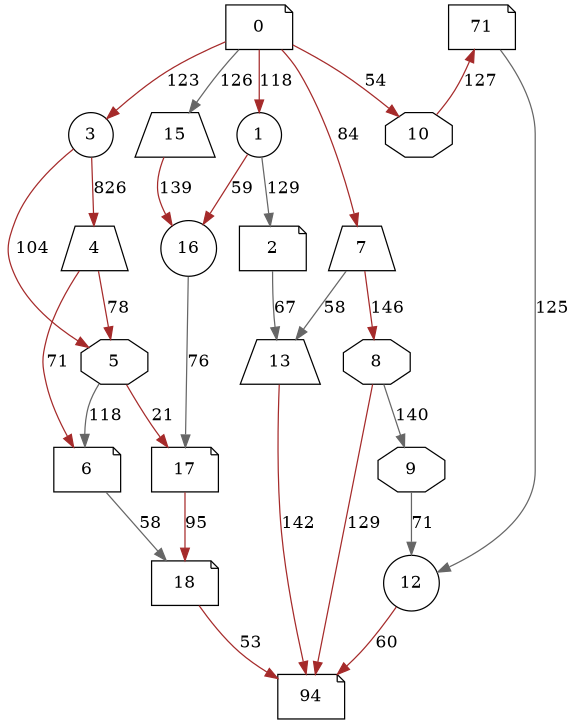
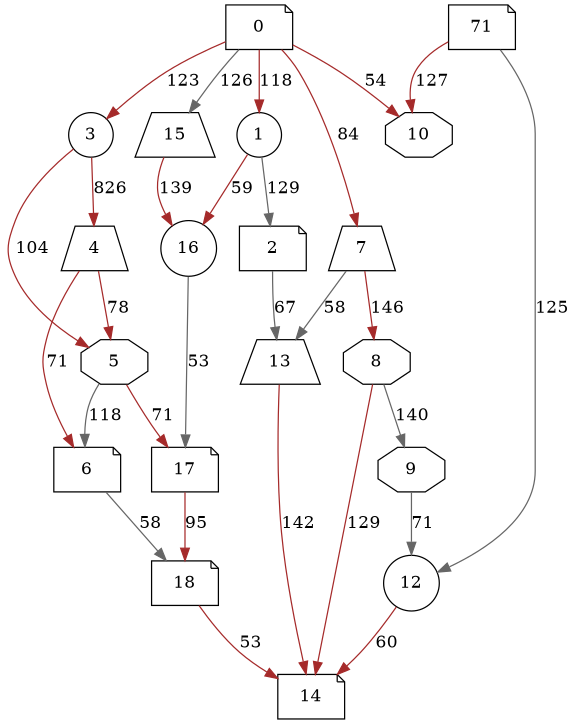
(455, 89) -> (420, 65)
(199, 362) -> (199, 362)
(163, 416) -> (163, 416)
(311, 697) -> (311, 697)
